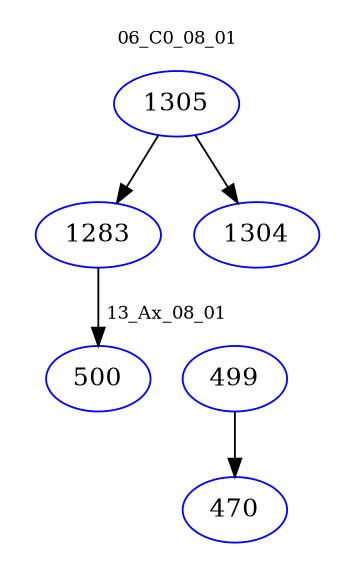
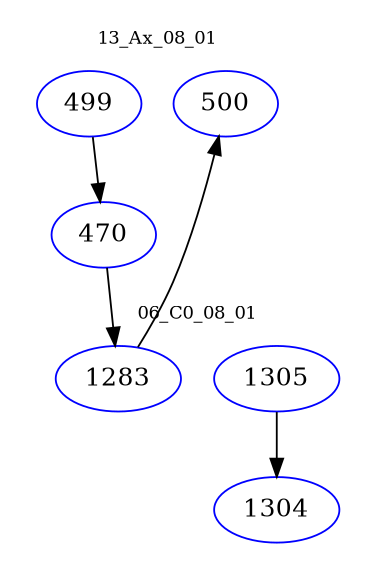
(143, 161) -> (111, 308)
